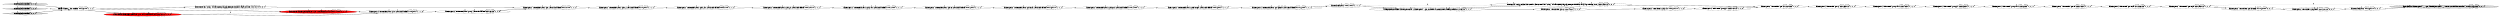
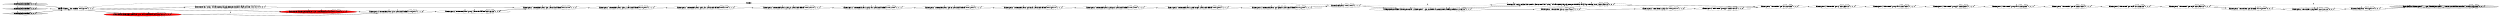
none -> (708, 4)
